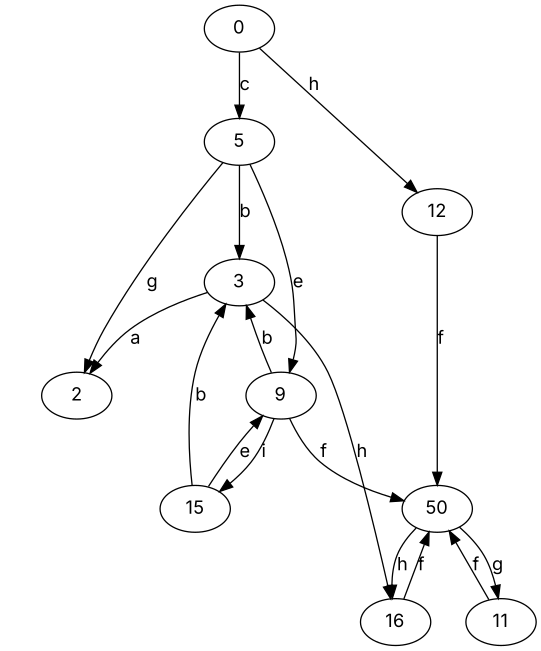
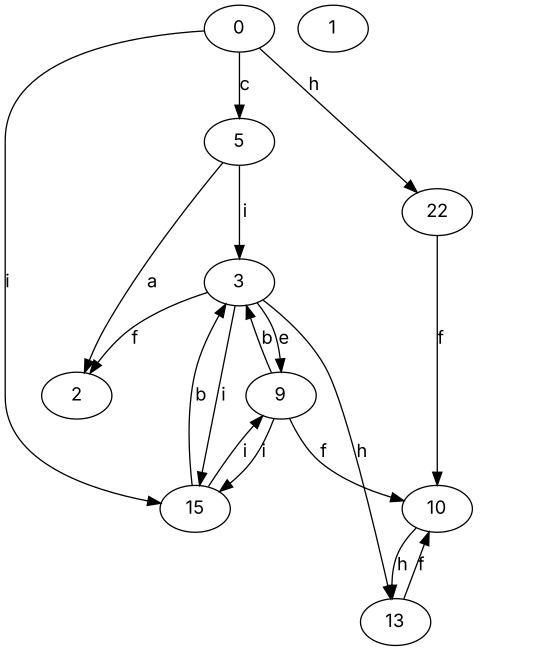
none -> (333, 29)
(245, 212) -> (245, 212)
(437, 212) -> (437, 212)
none -> (5, 240)
(286, 259) -> (273, 329)
(152, 282) -> (152, 282)
(135, 339) -> (135, 339)
none -> (219, 389)
(245, 452) -> (245, 452)
(437, 509) -> (437, 509)
(396, 622) -> (396, 622)
(501, 622) -> none
